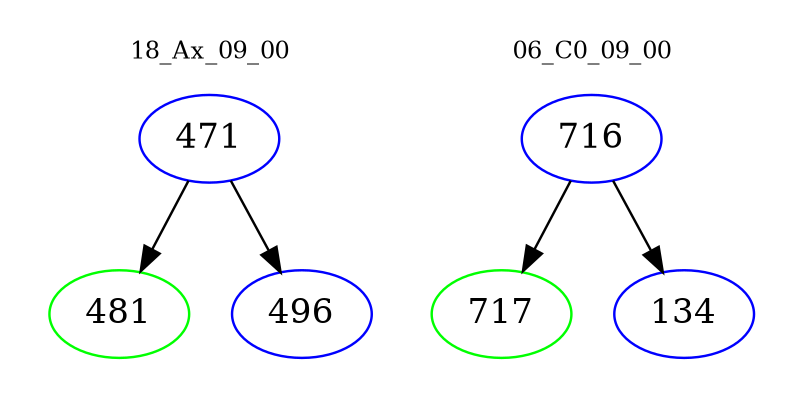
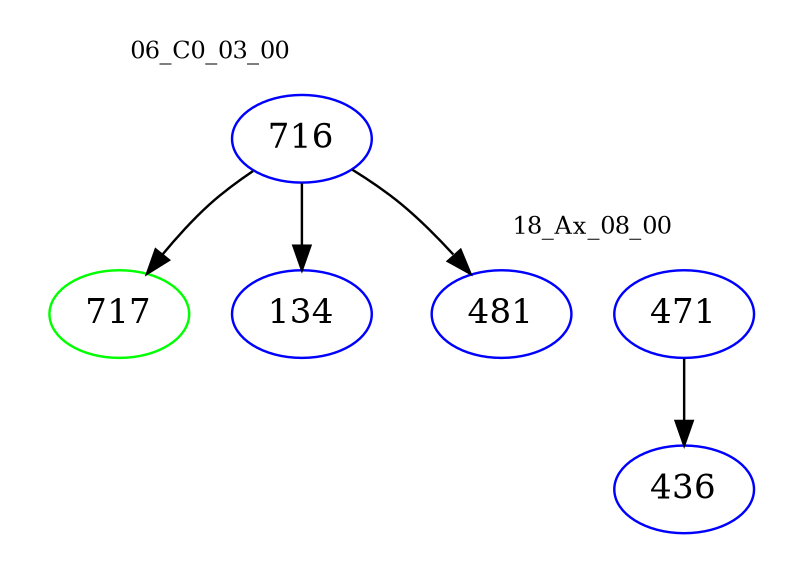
(211, 52) -> (593, 228)
(593, 52) -> (211, 52)
(170, 215) -> (428, 228)
(119, 314) -> (502, 314)
(302, 314) -> (684, 489)
